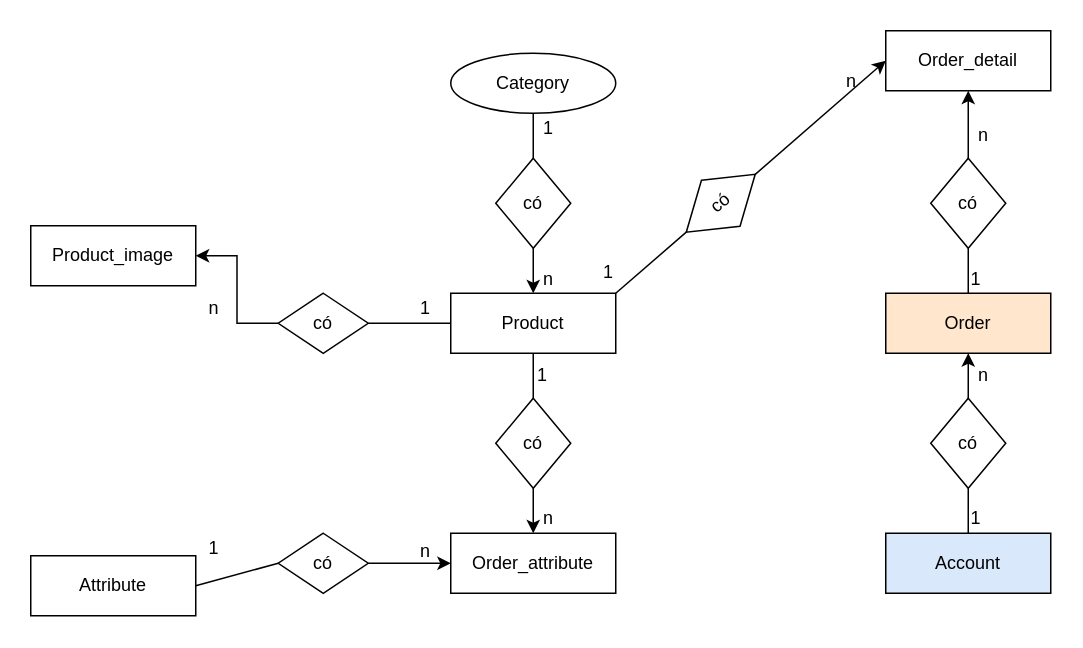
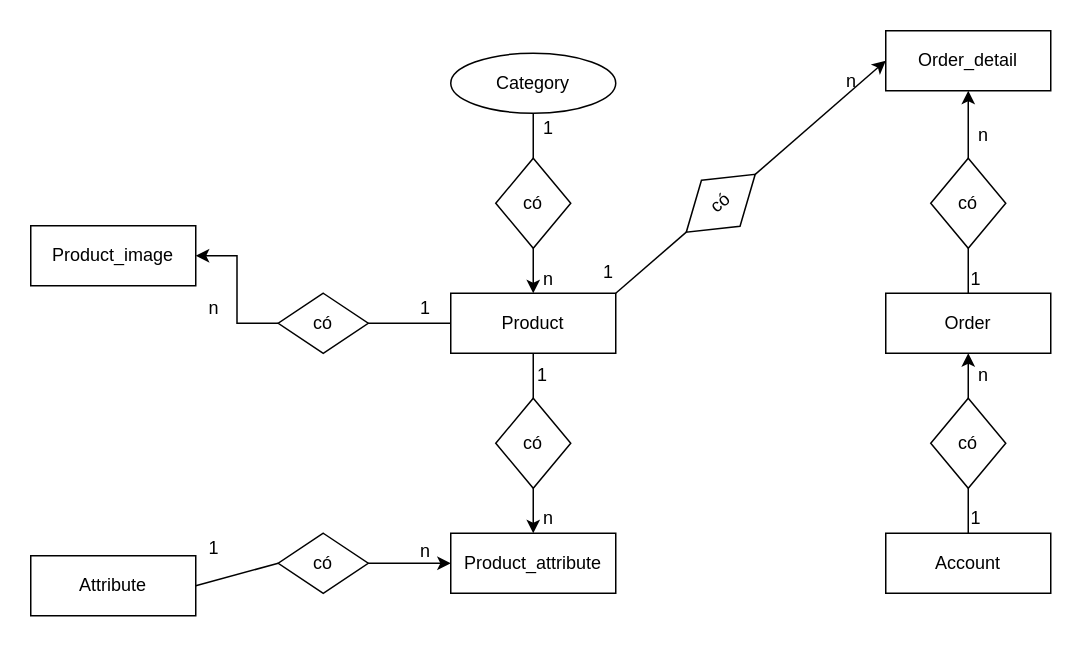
(968, 323) -> (968, 323)
(533, 563) -> (533, 563)
(968, 563) -> (968, 563)
